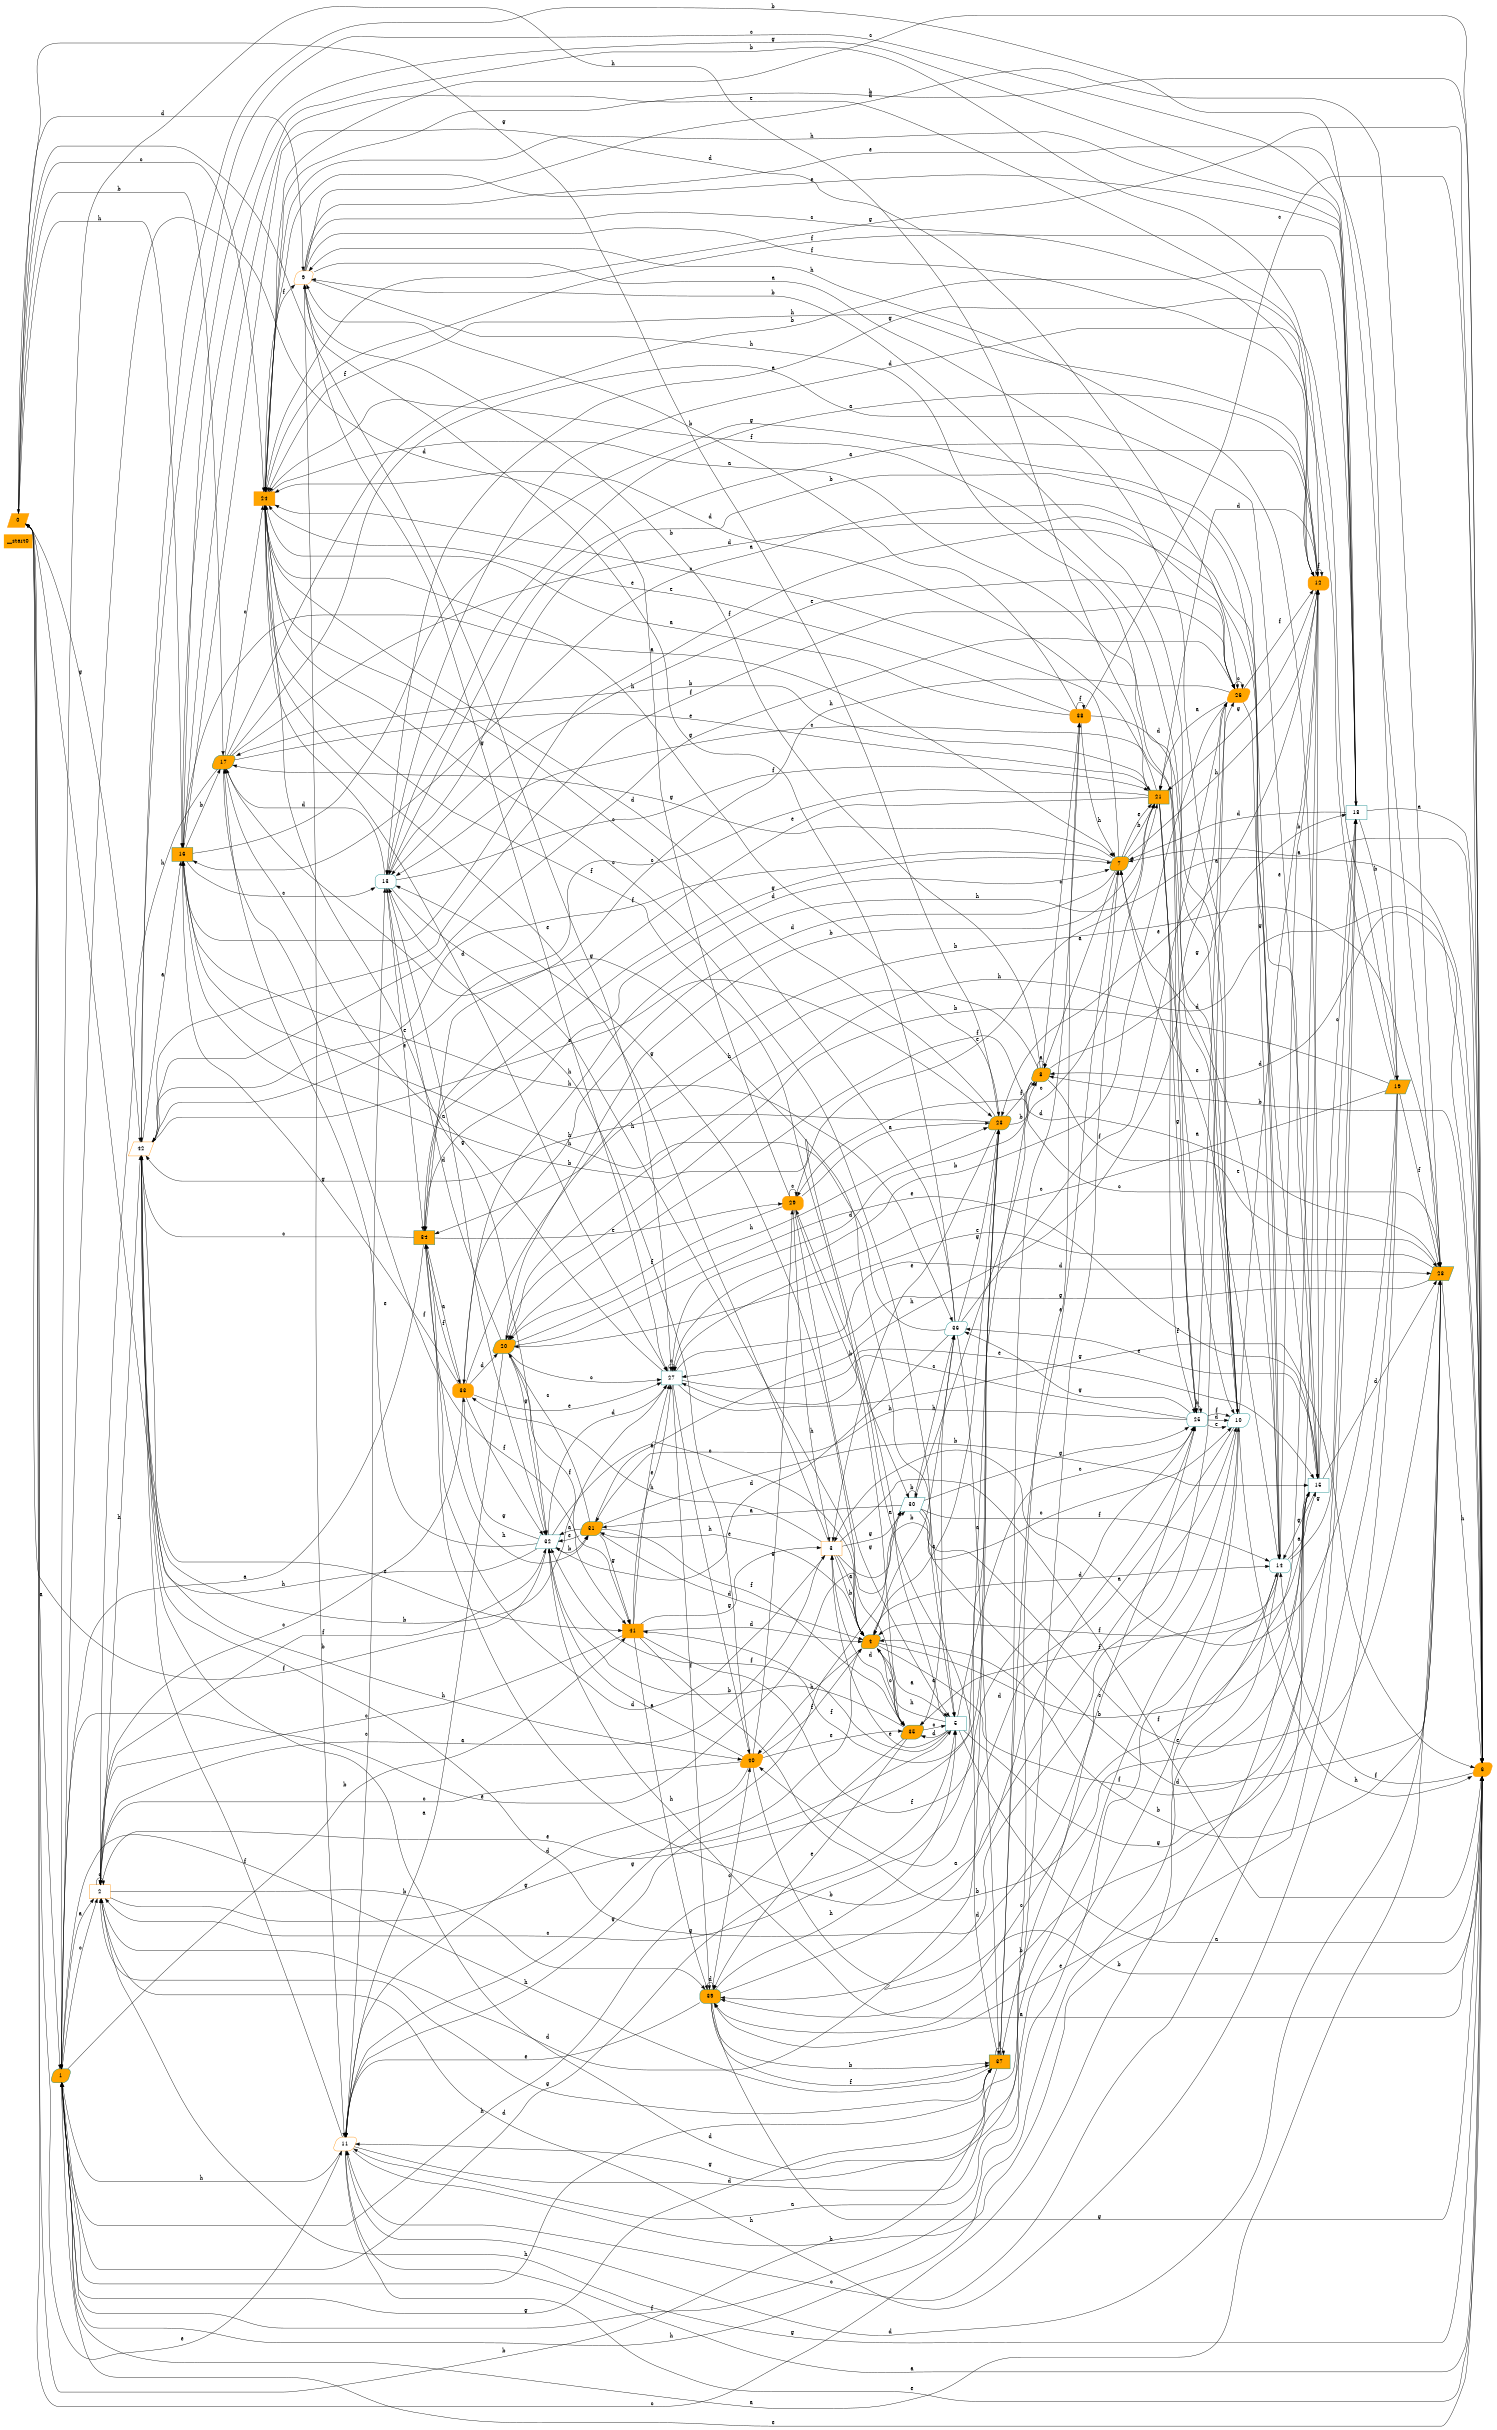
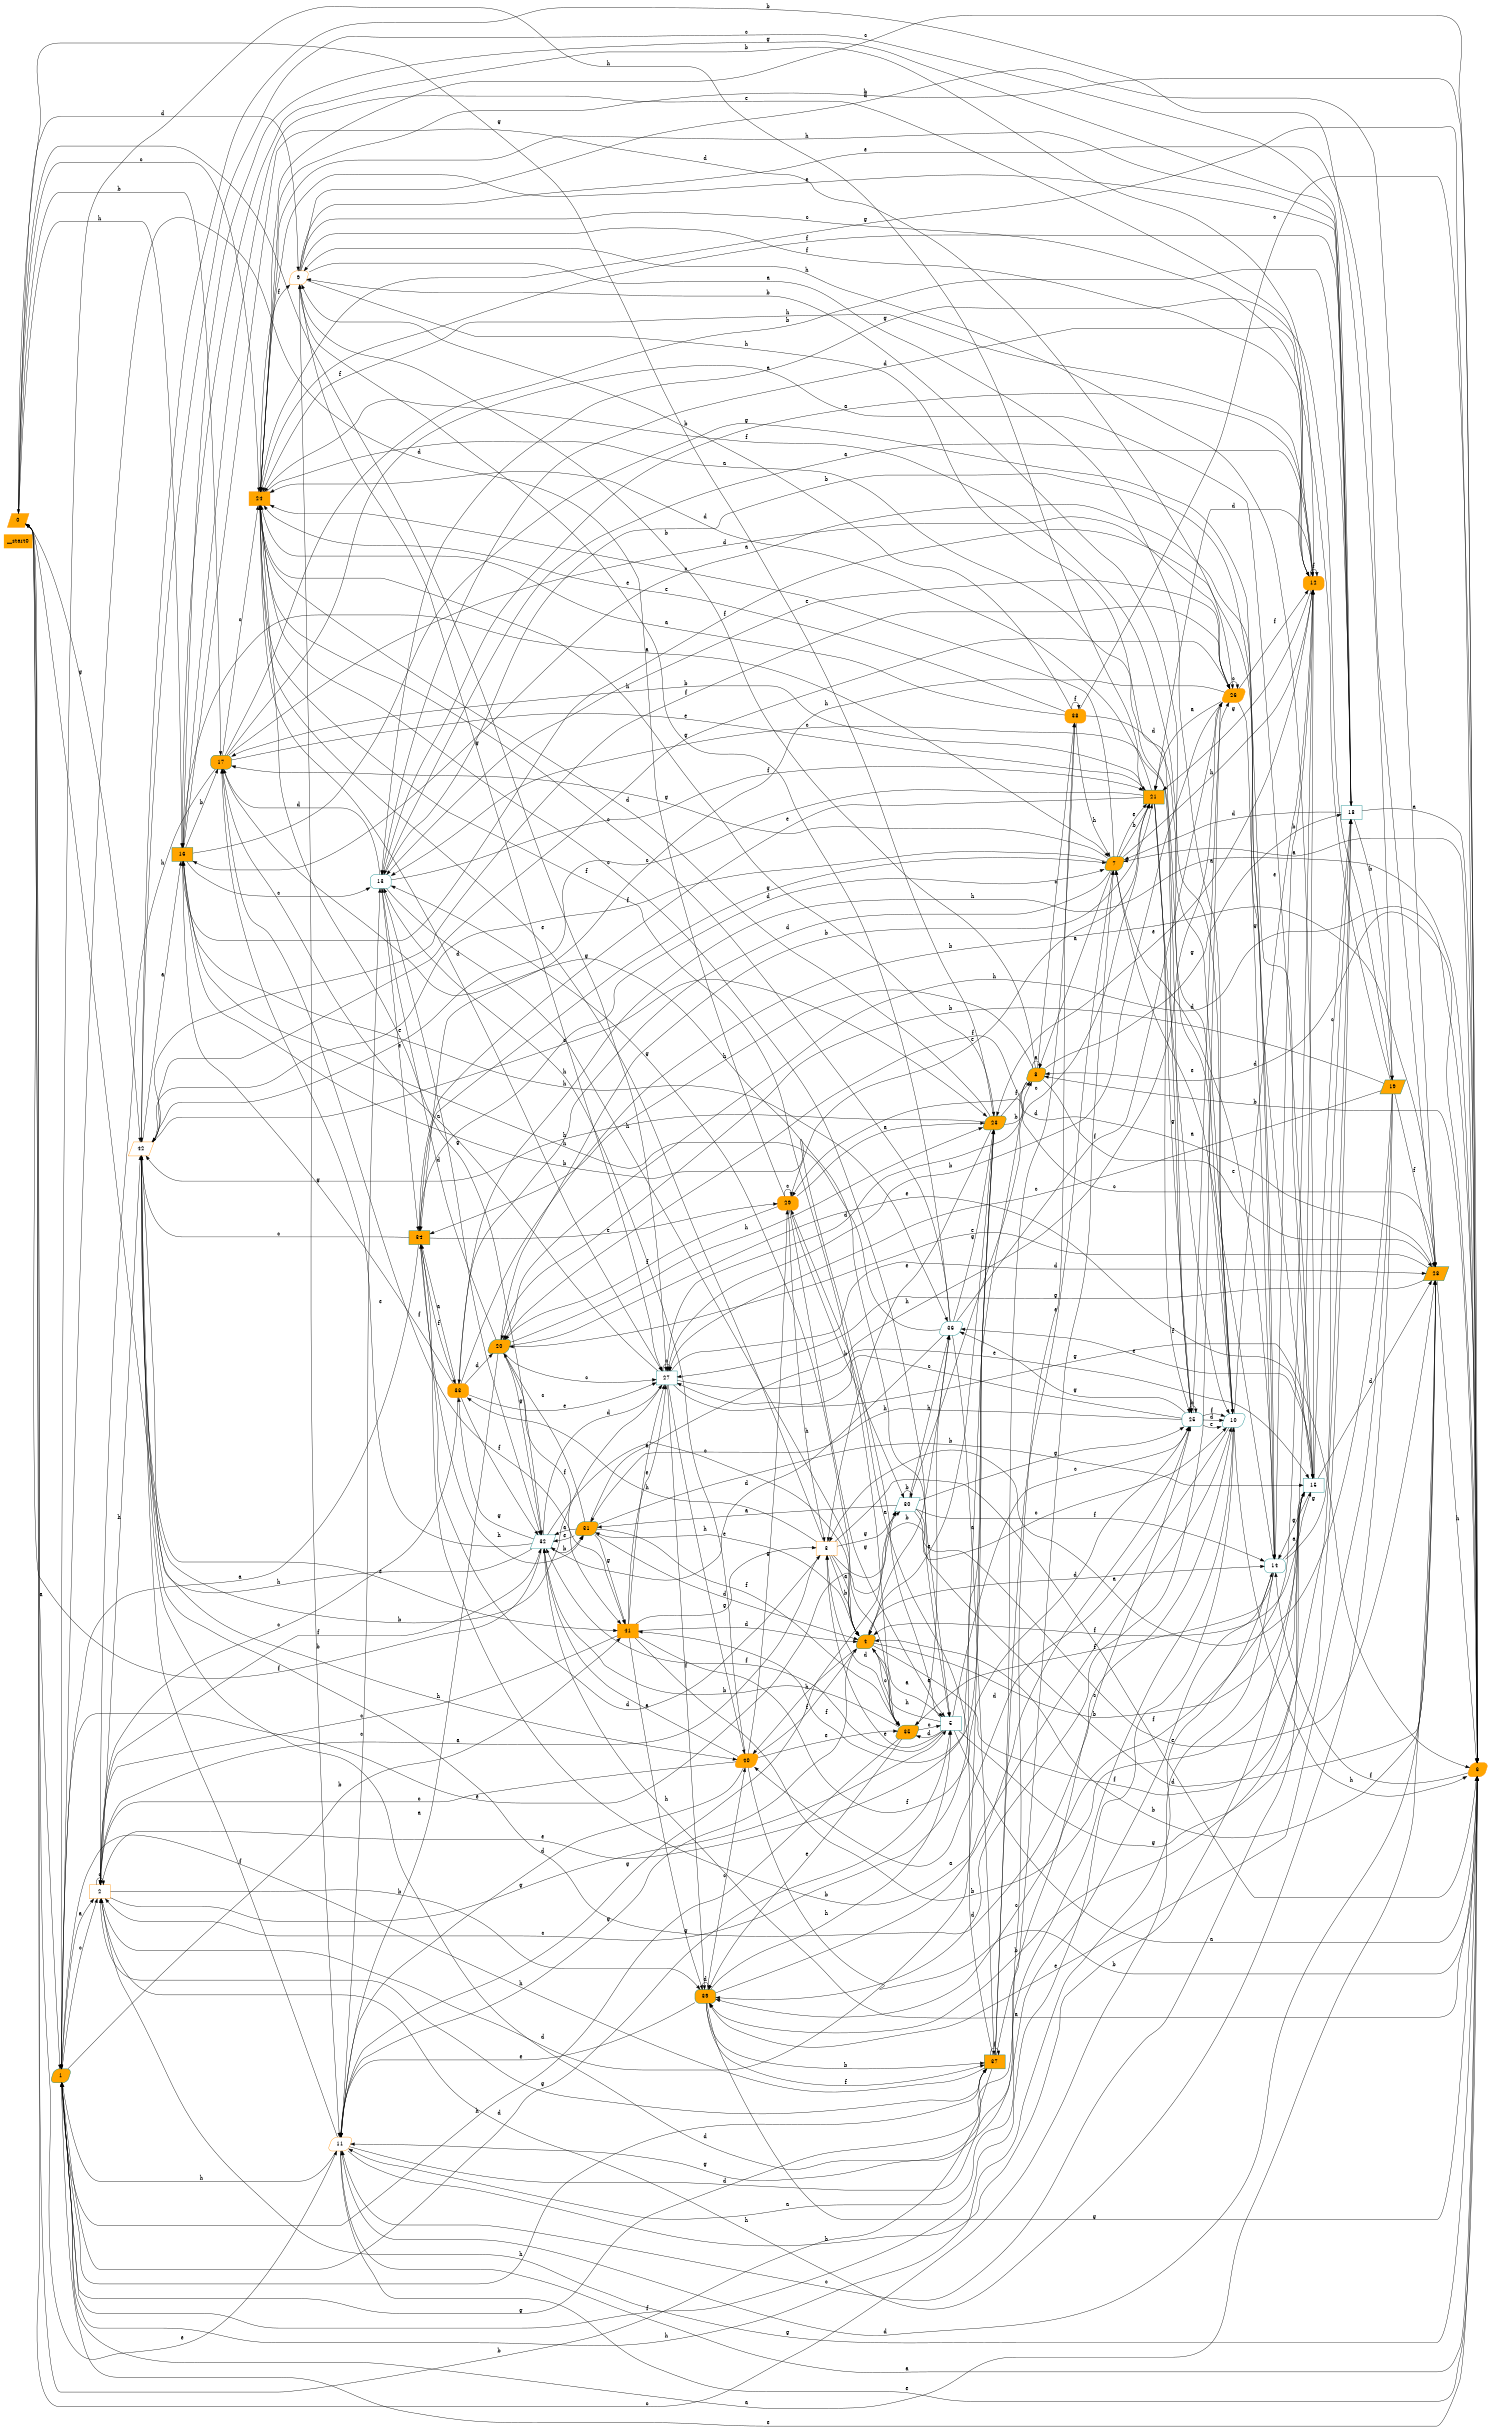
(224, 762) -> (221, 762)
